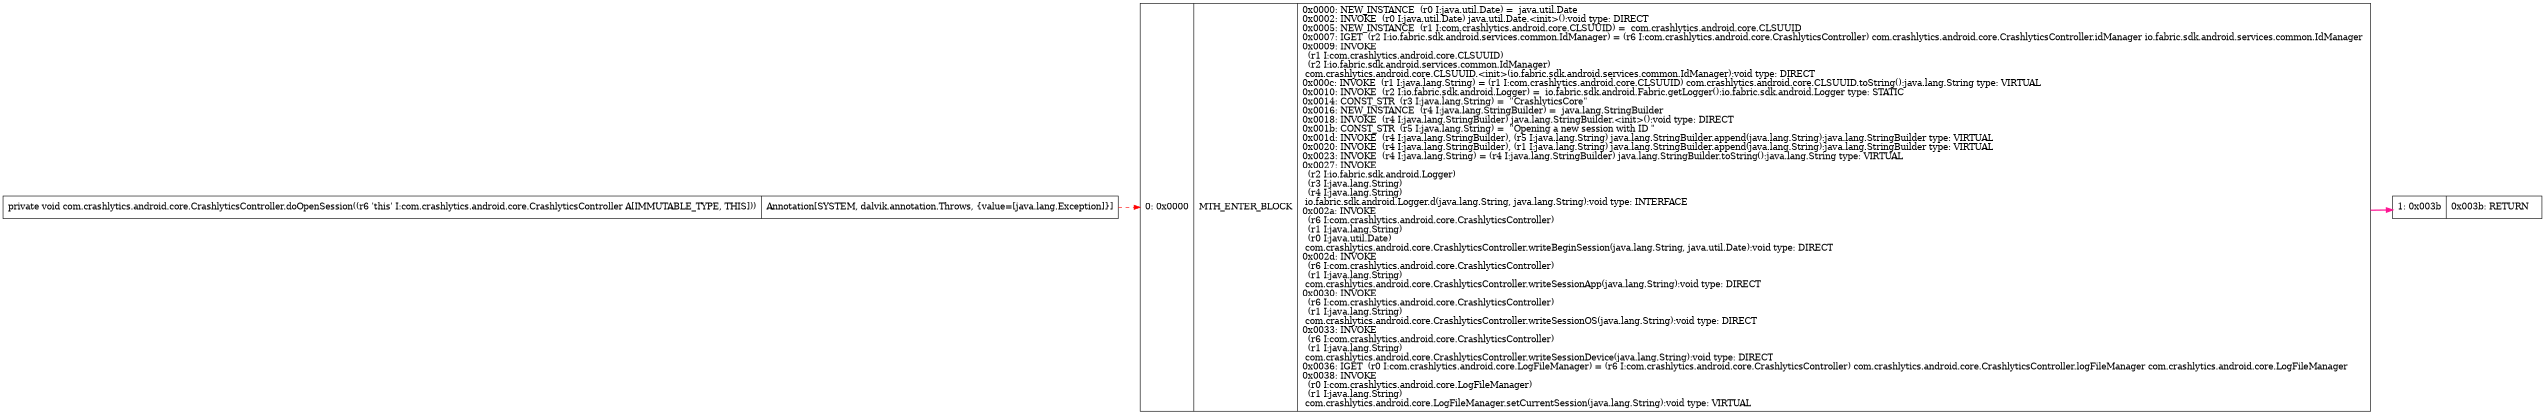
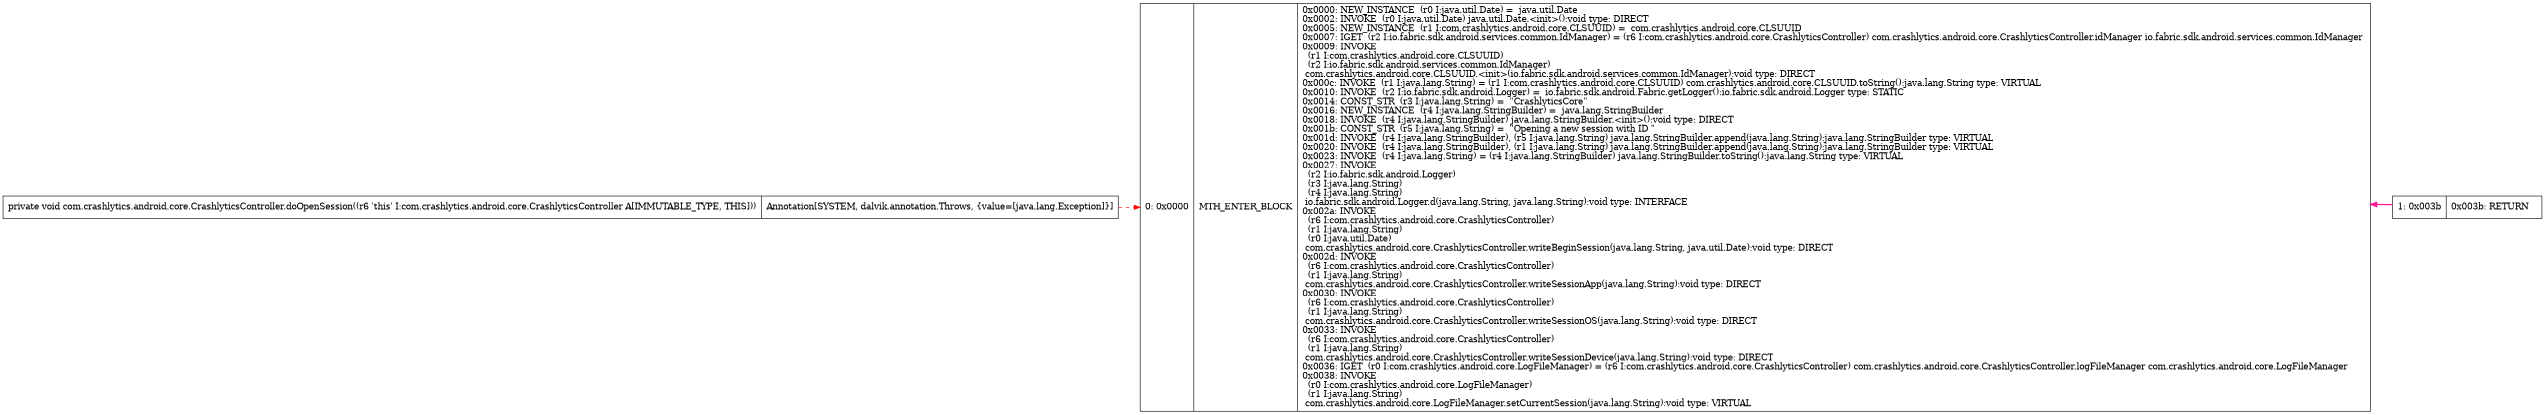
(2378, 210) -> (2385, 205)
